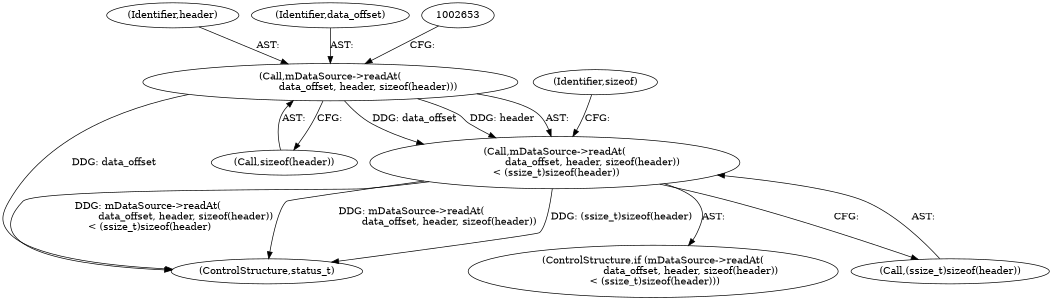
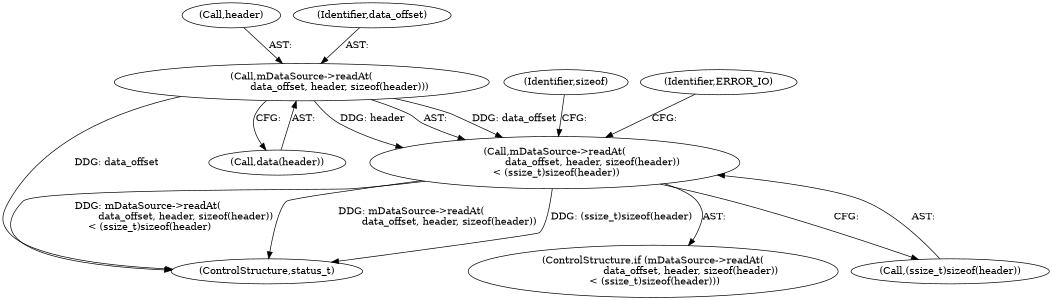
(173, 15) -> (231, 15)
(458, 15) -> none
none -> (719, 82)
(284, 163) -> (277, 163)
